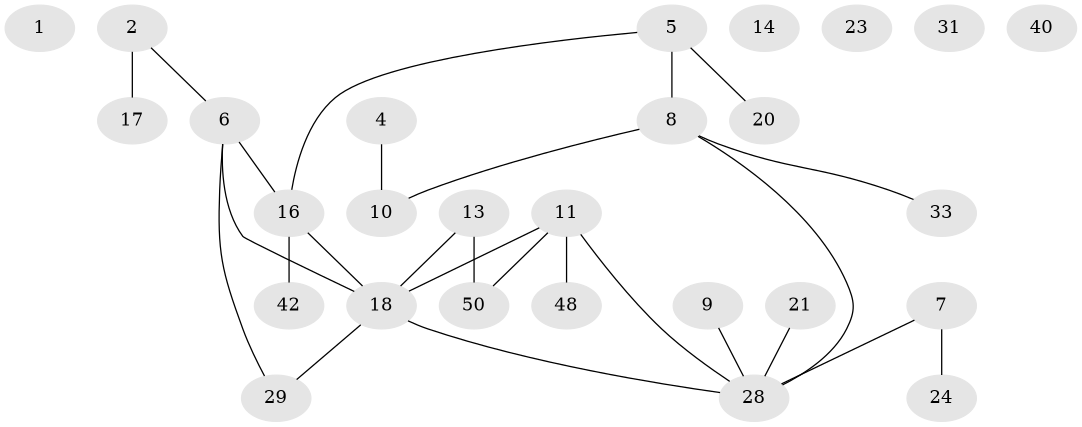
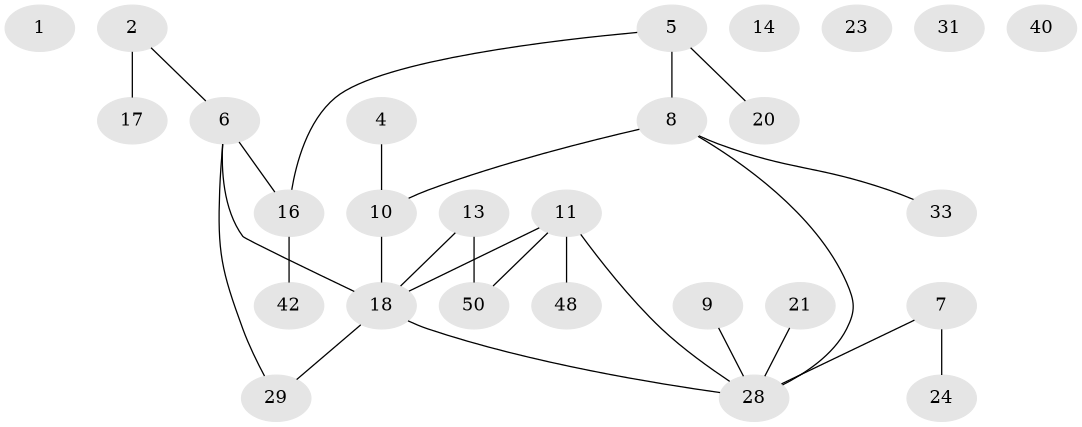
(335, 259) -> (382, 260)
